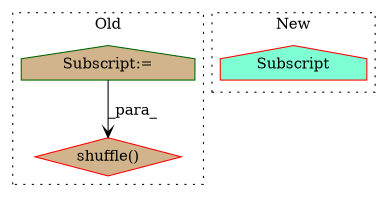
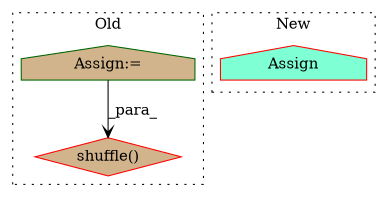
(108, 65) -> (108, 65)
(294, 65) -> (294, 65)
